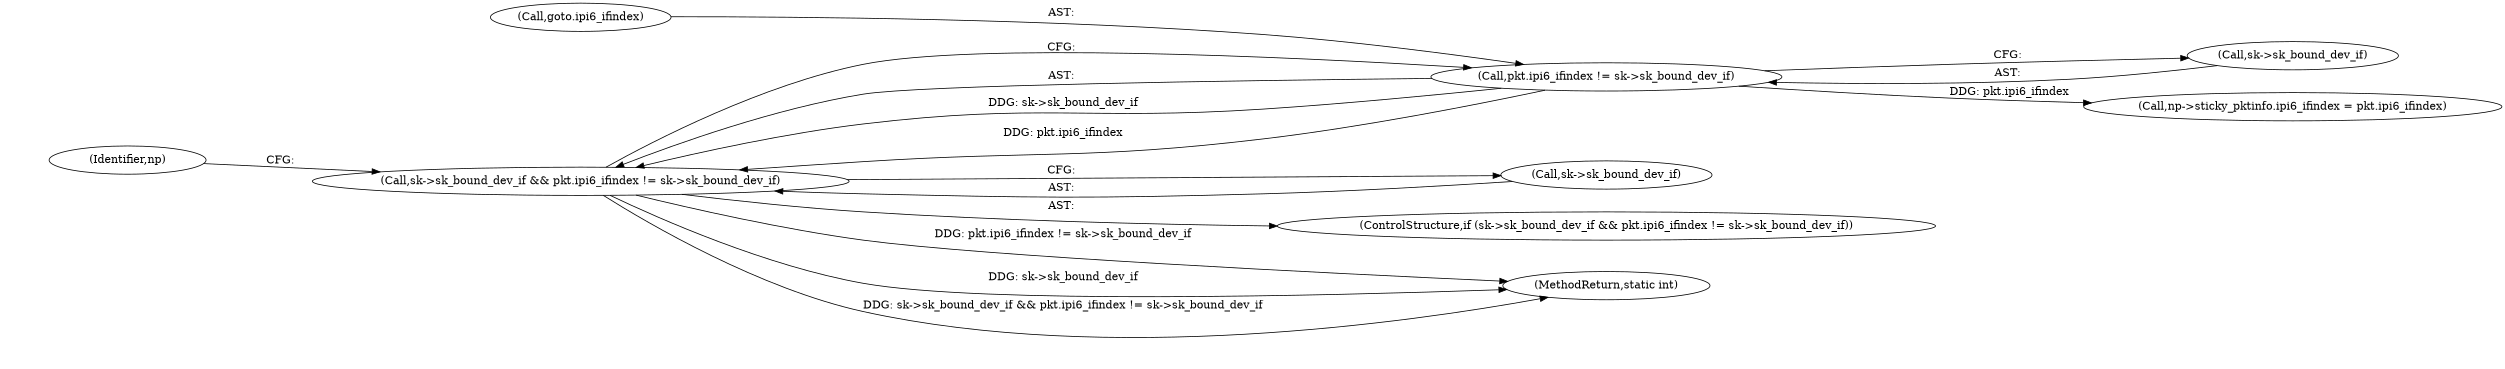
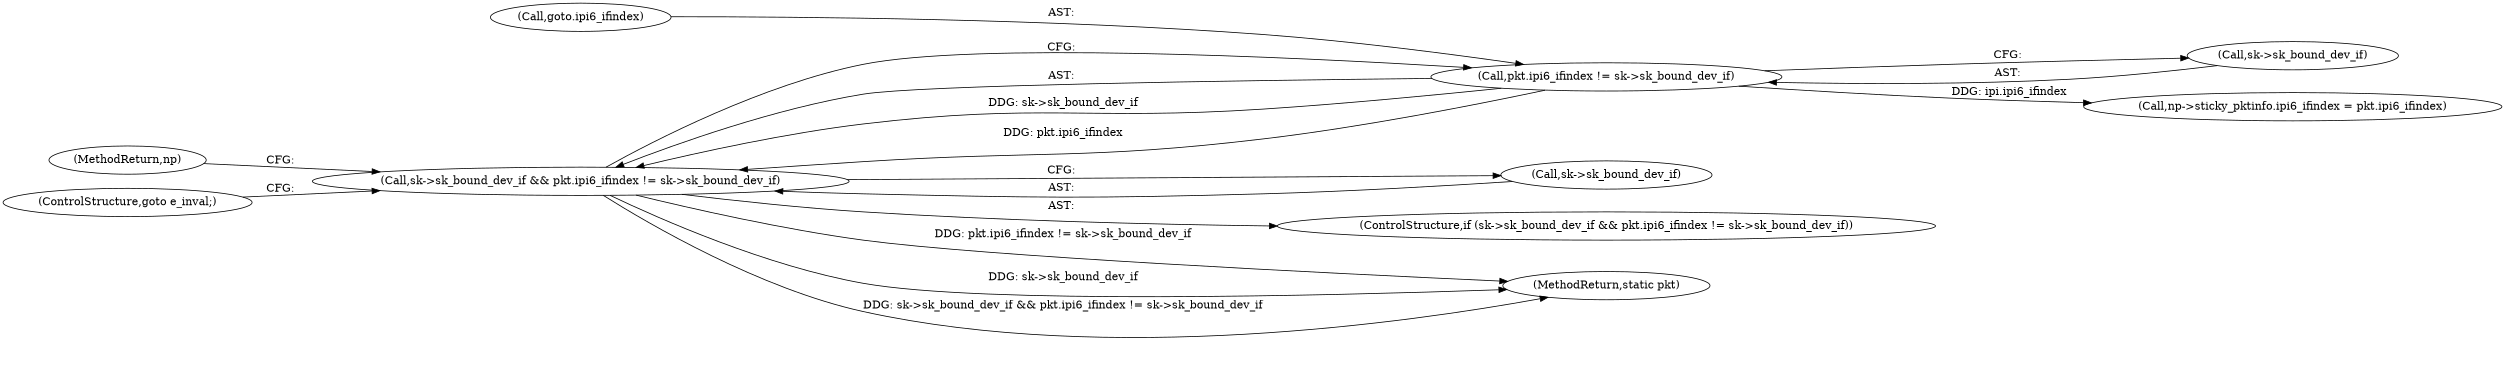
(2010, 92) -> (2010, 92)
(128, 160) -> (128, 160)
none -> (128, 202)
(1606, 286) -> (1606, 286)
